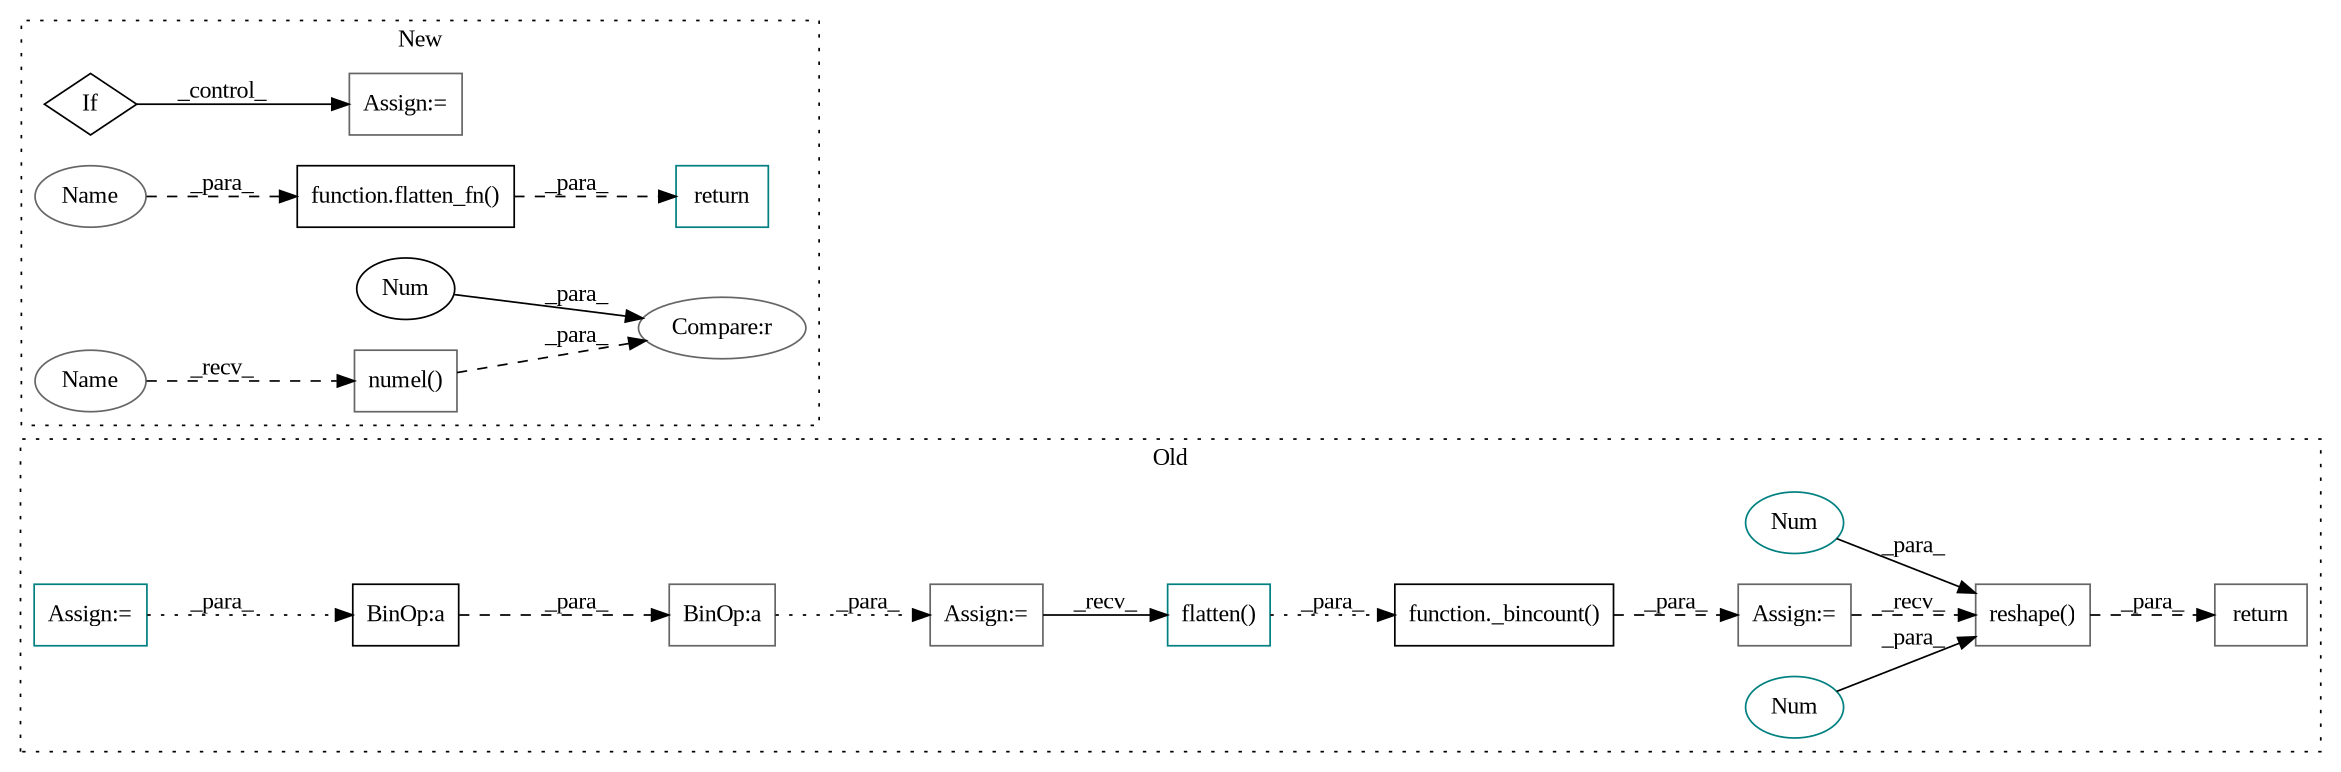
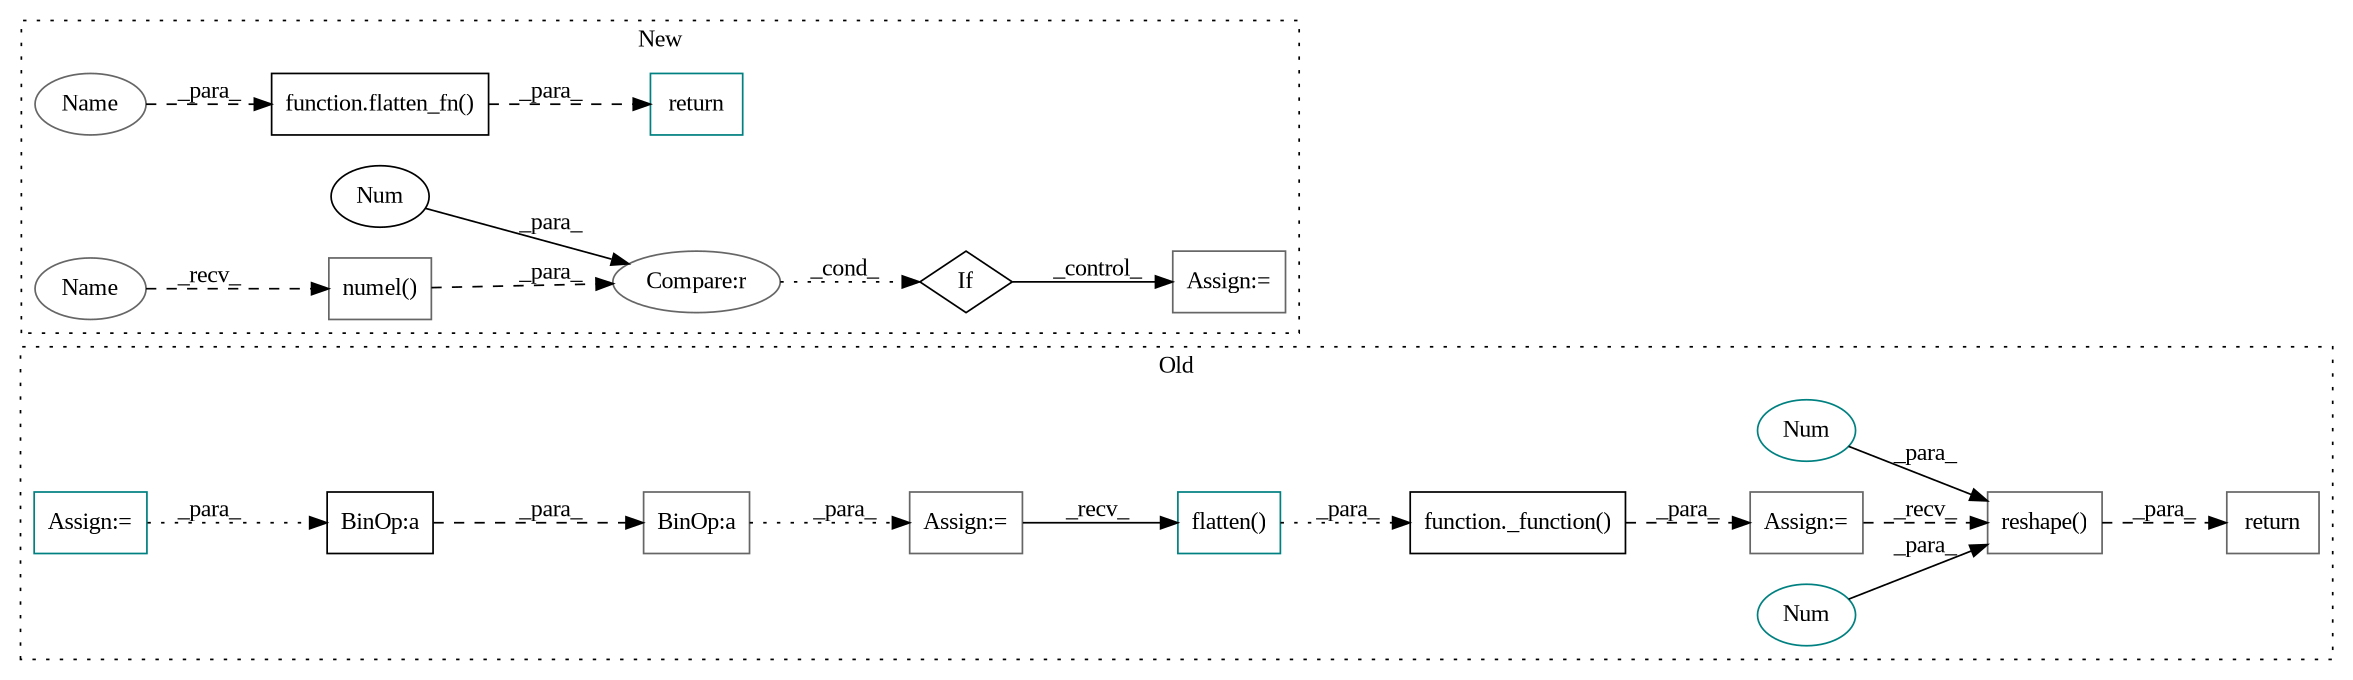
none -> (841, 282)
(1504, 615) -> (1518, 523)
